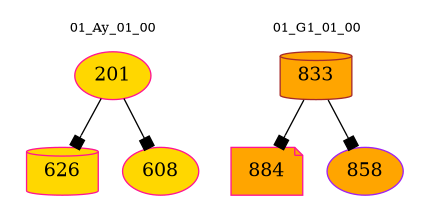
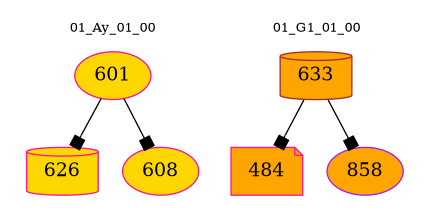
(113, 76) -> (113, 76)
(316, 76) -> (316, 76)
(267, 171) -> (267, 171)
